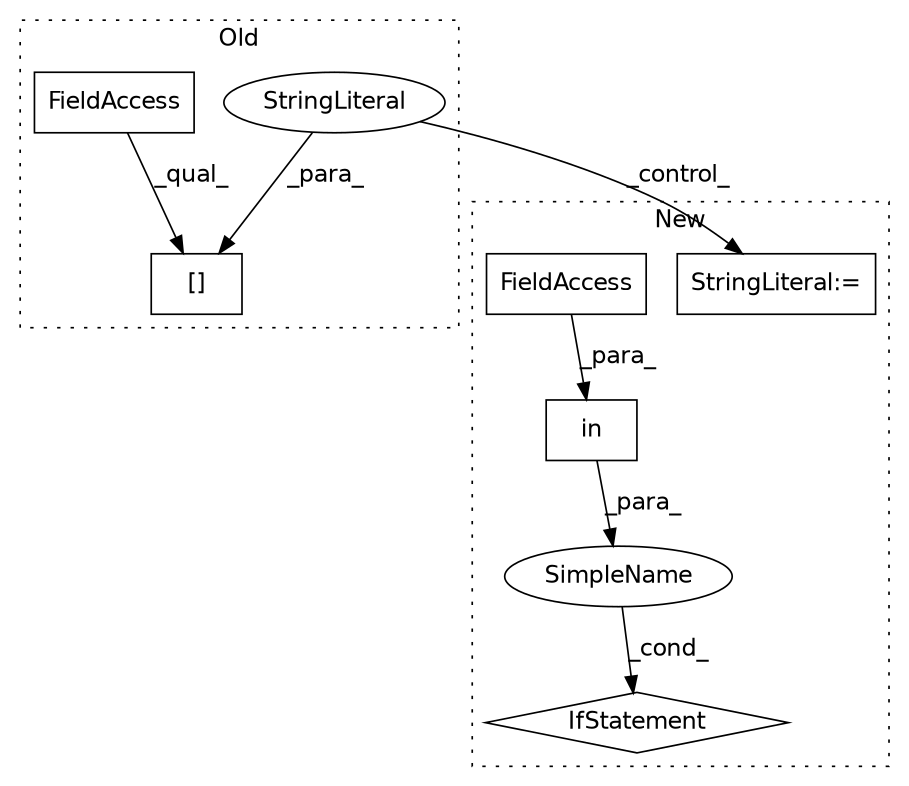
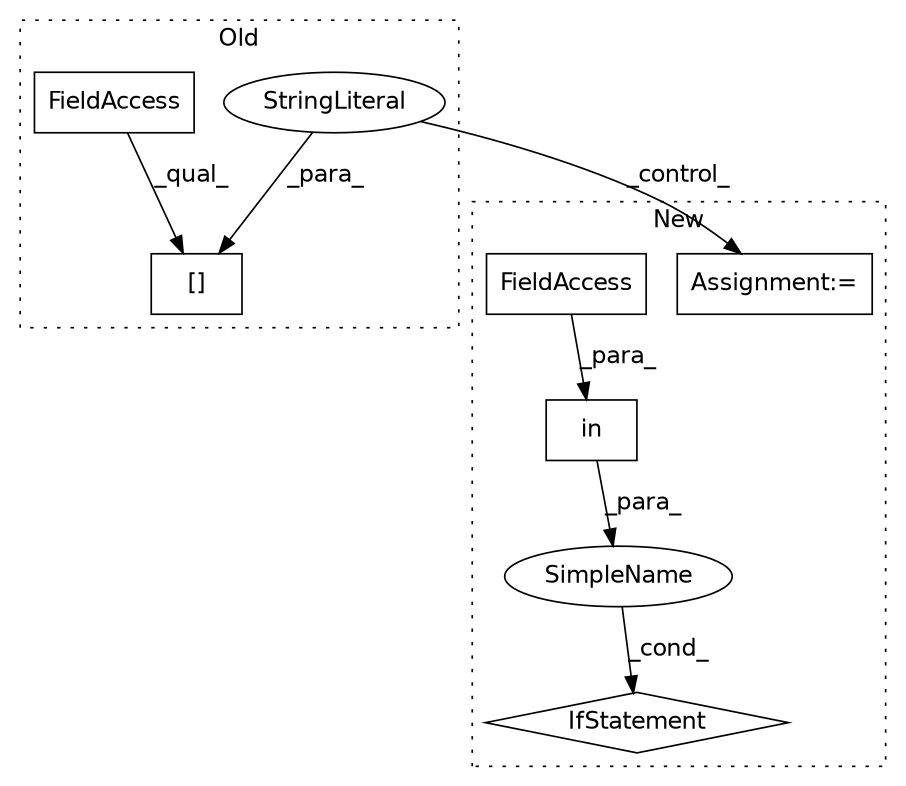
(776, 284) -> (775, 284)
